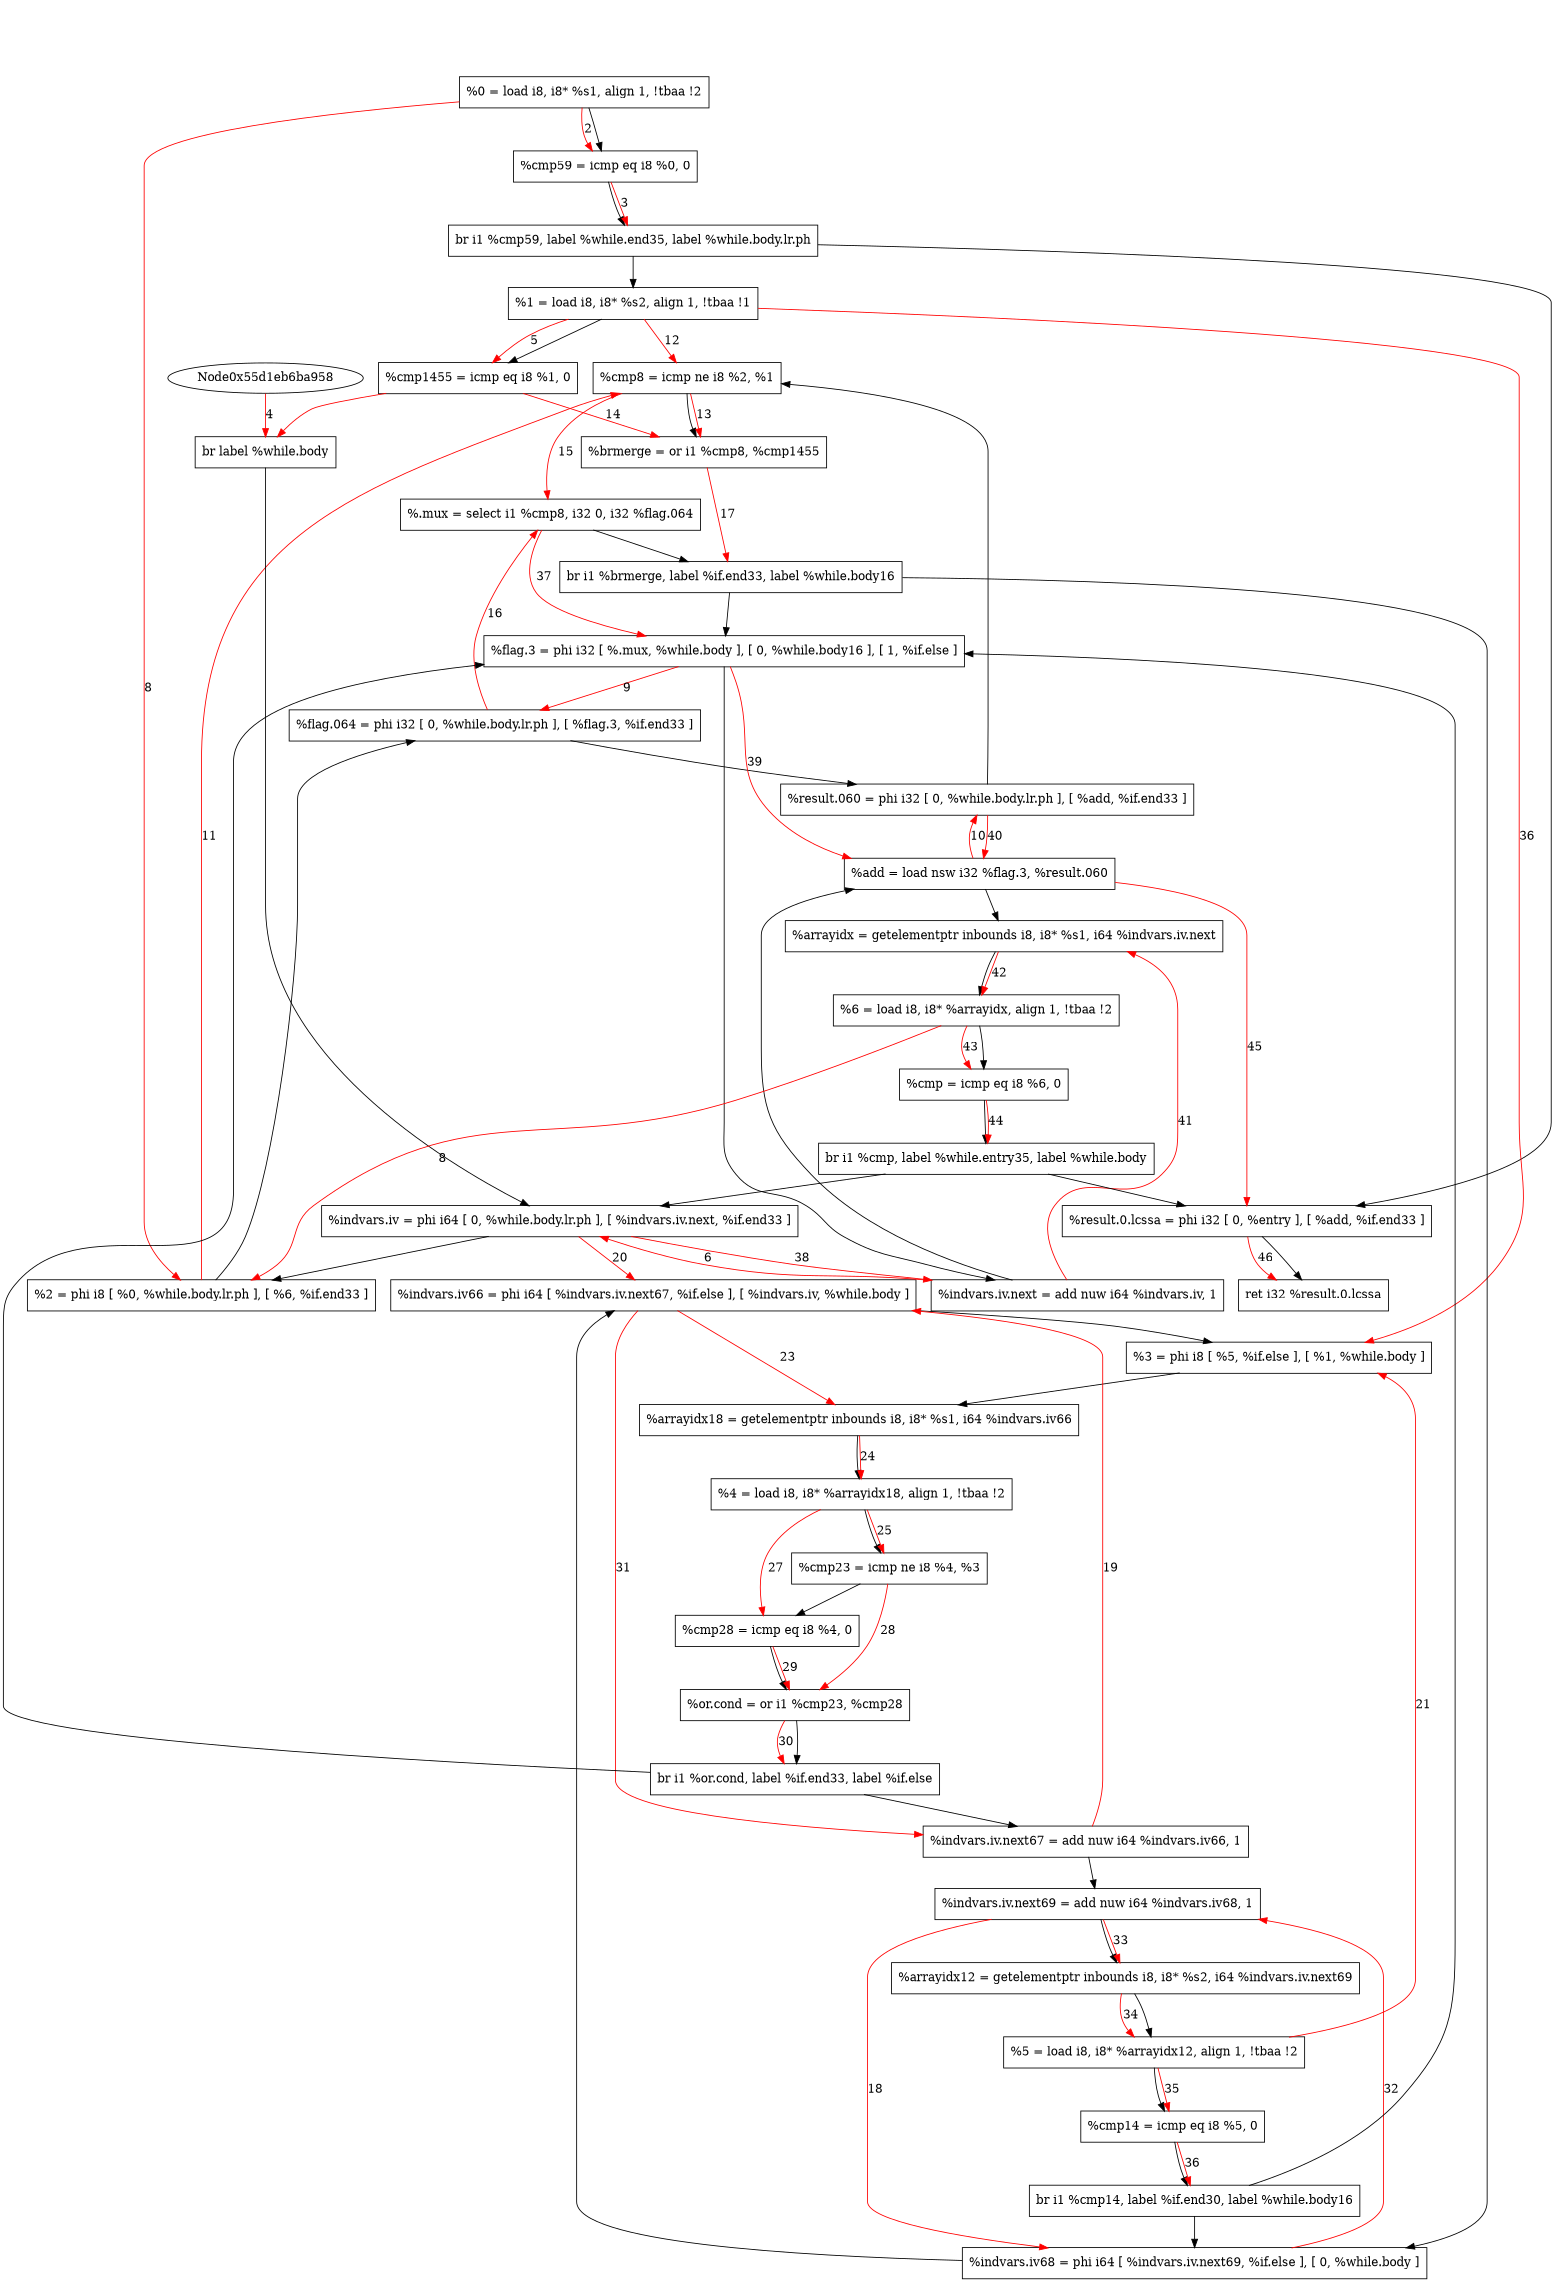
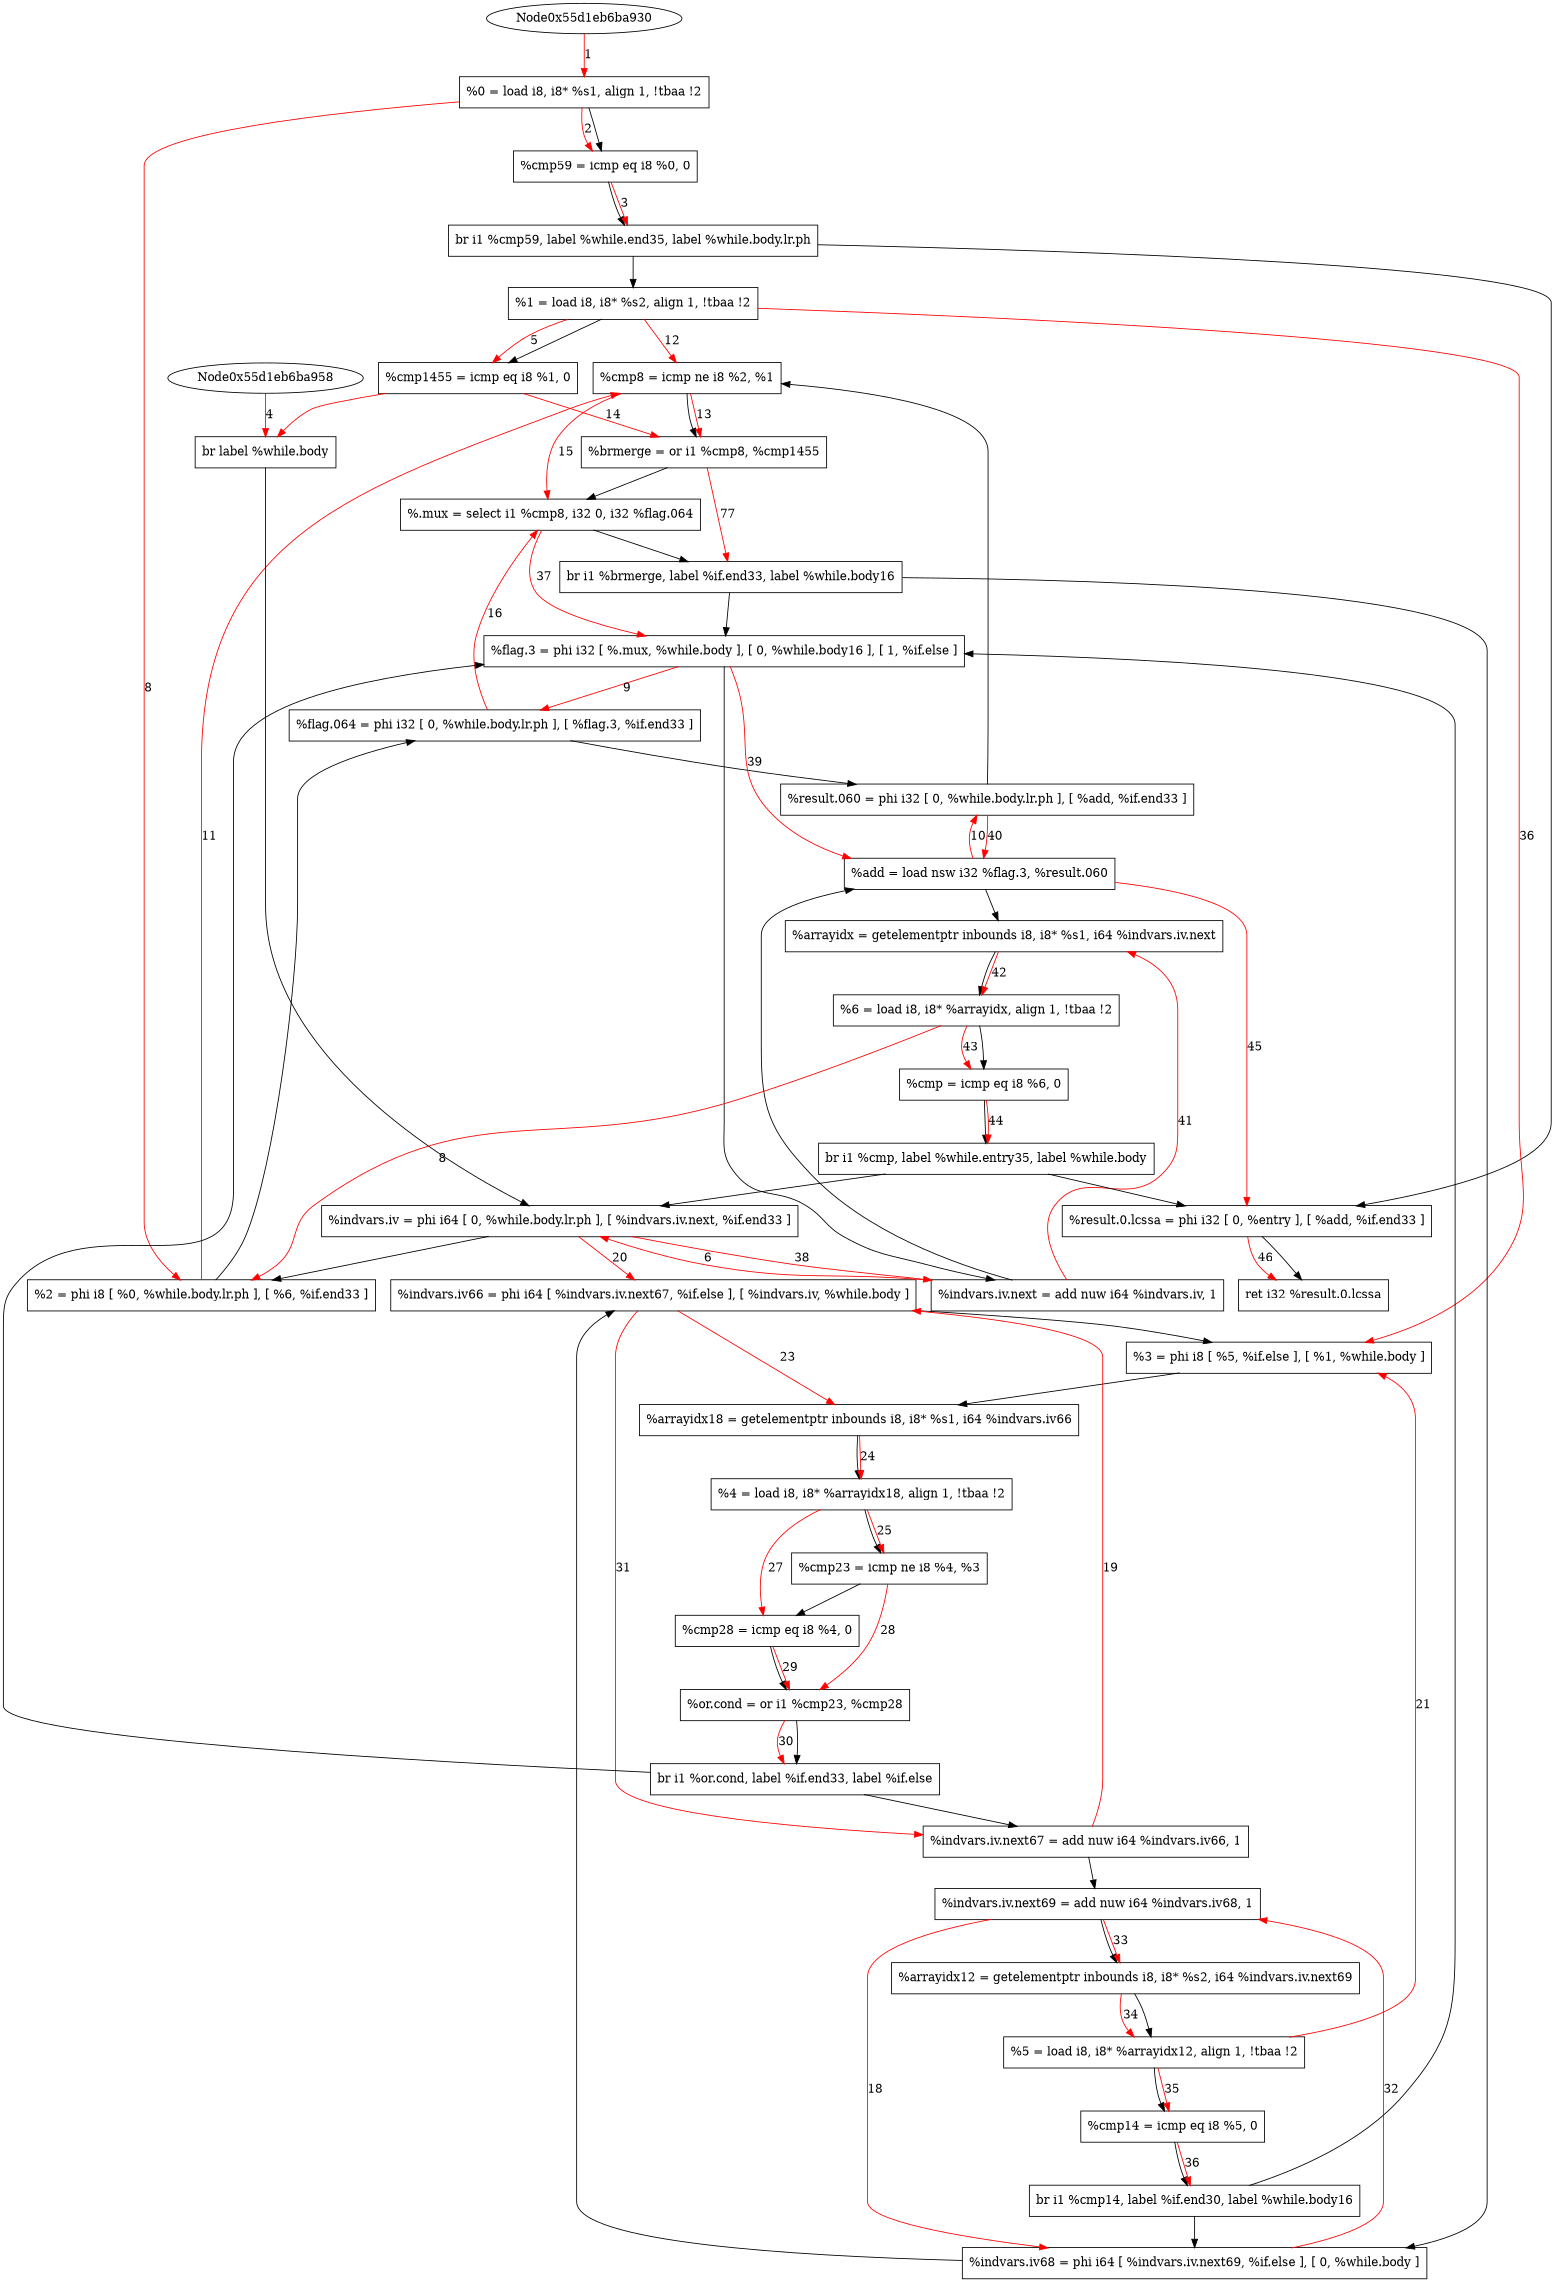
none -> (584, 19)
(633, 304) -> (633, 304)
none -> (631, 482)
(728, 515) -> (728, 515)
